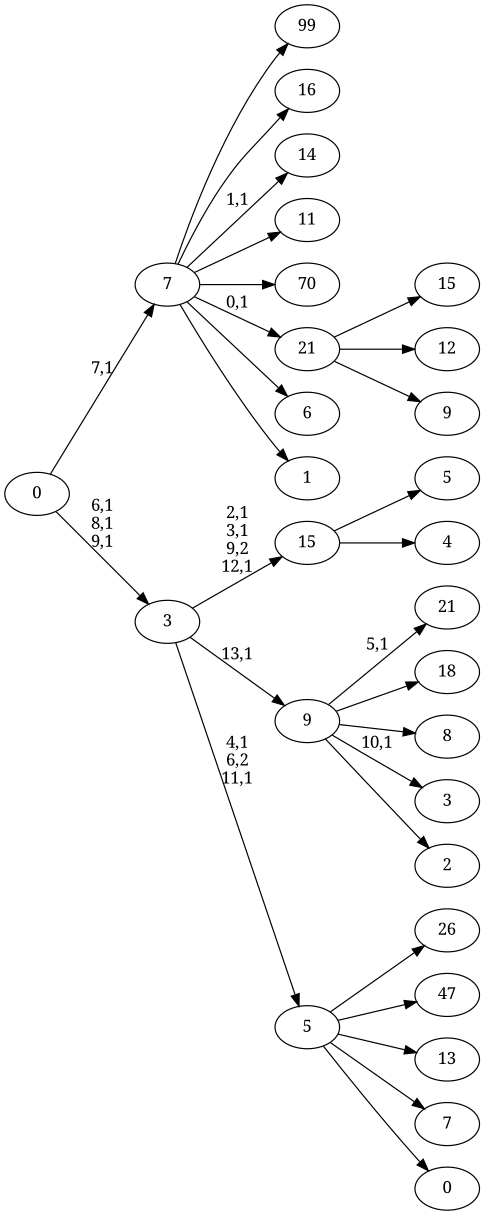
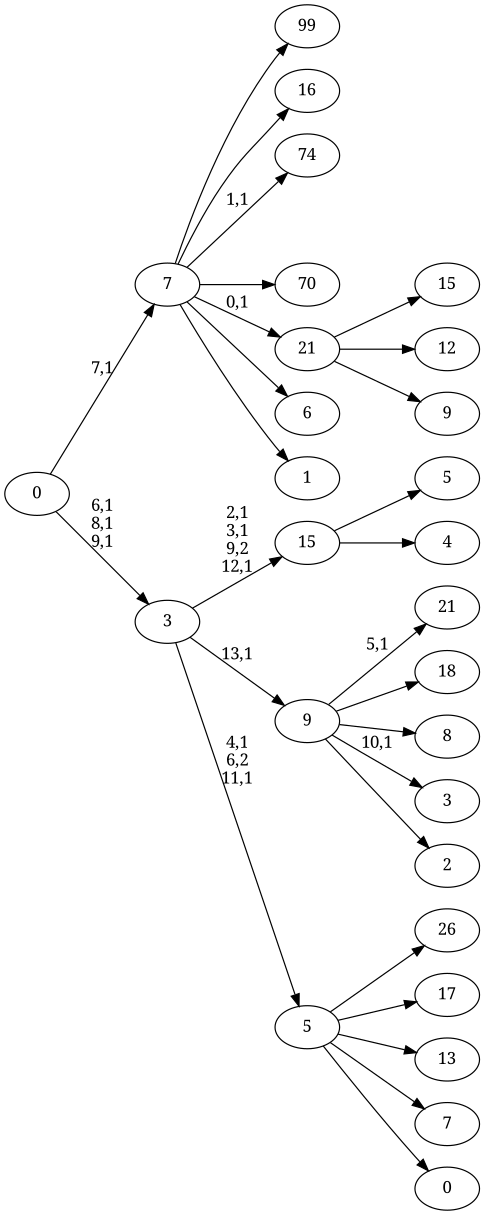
(307, 155) -> (307, 155)
(307, 220) -> none
(447, 995) -> (447, 995)
